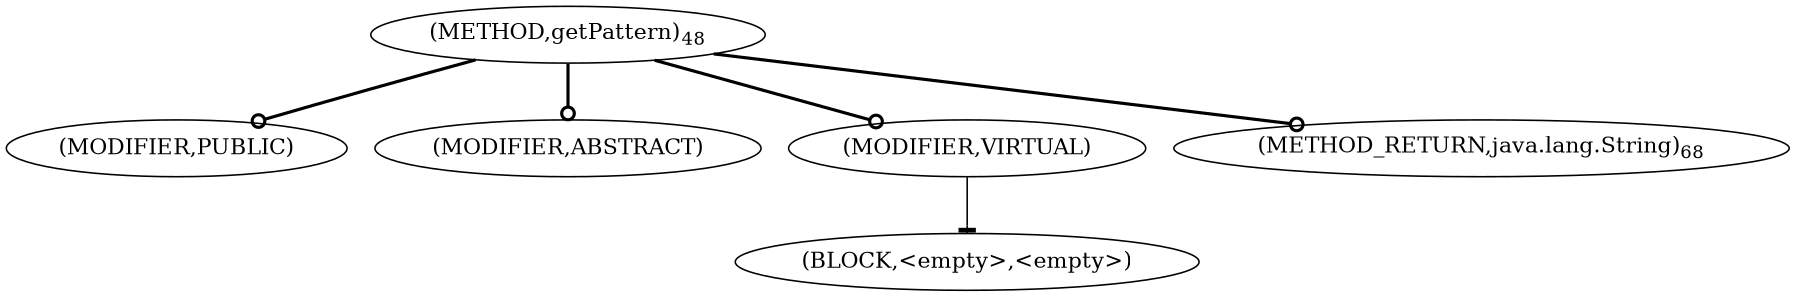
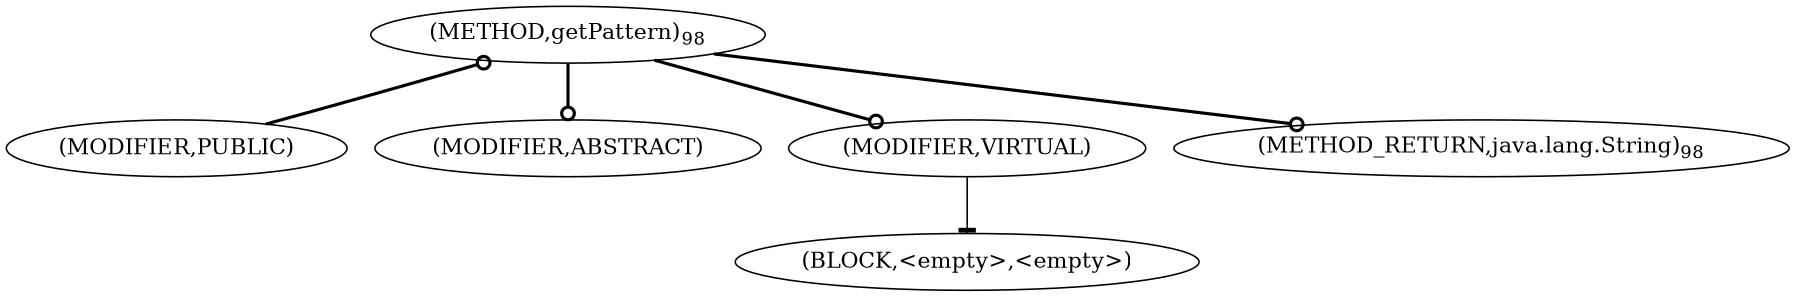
(694, 32) -> (694, 32)
(370, 89) -> (372, 95)
(1693, 146) -> (1693, 146)
